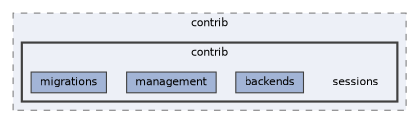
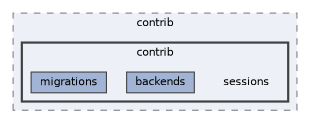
(171, 82) -> none
